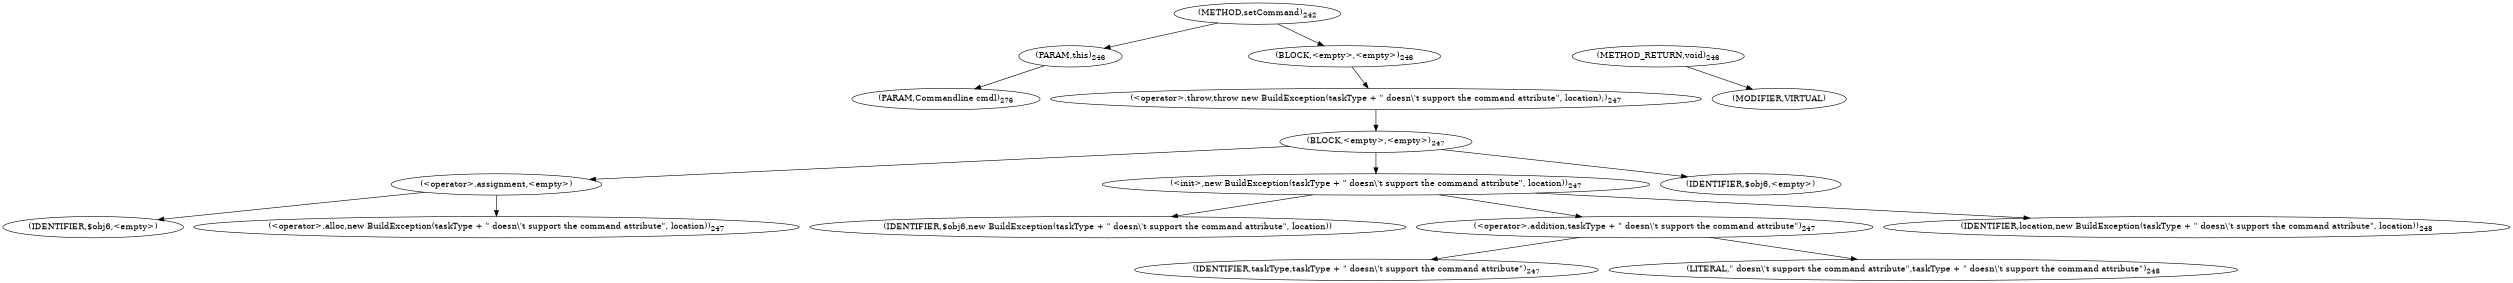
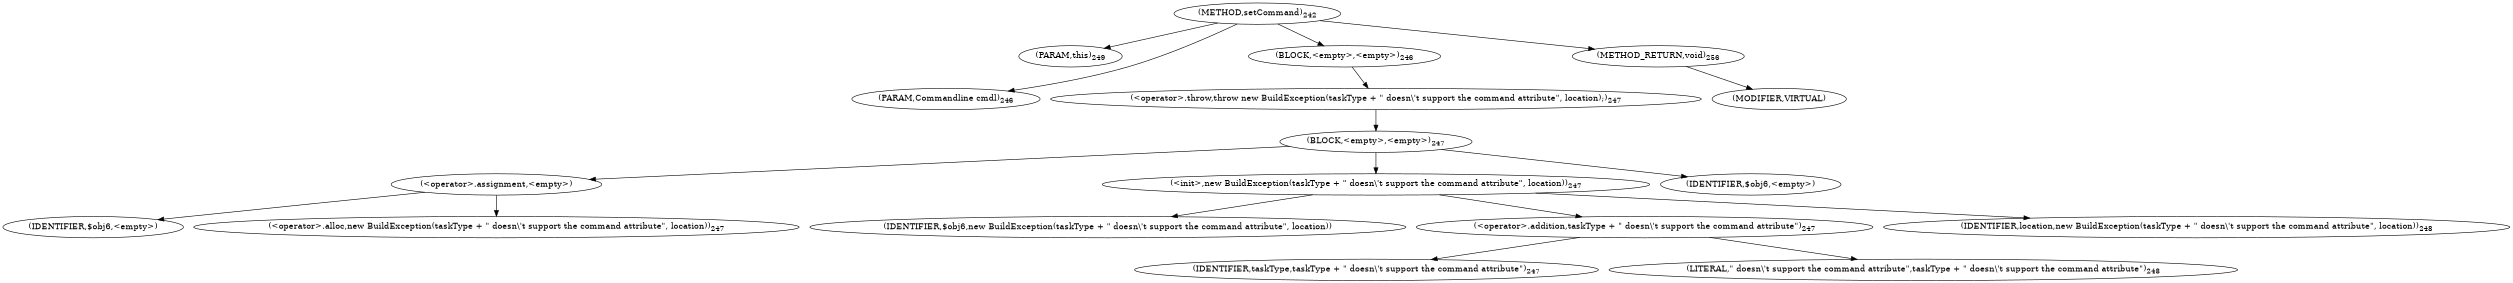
none -> (1454, 35)
(1099, 55) -> (1099, 55)
(1713, 55) -> (1713, 55)
(1013, 76) -> (1128, 67)
(1007, 98) -> (1007, 98)
